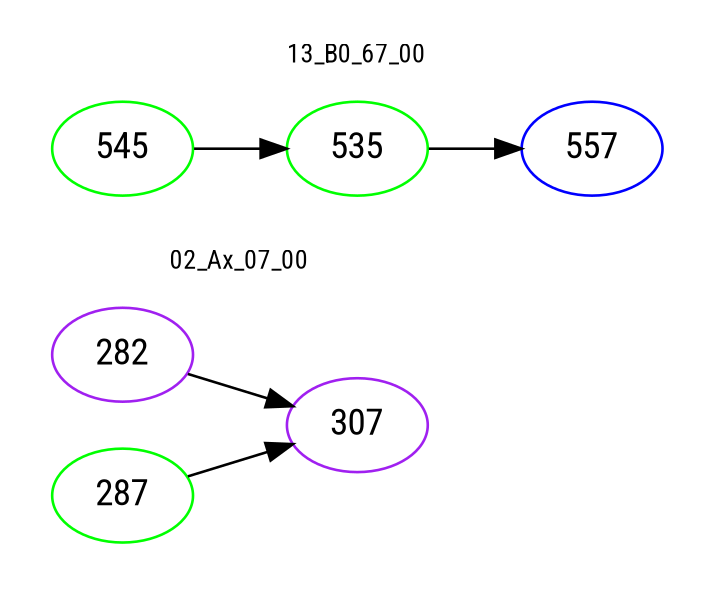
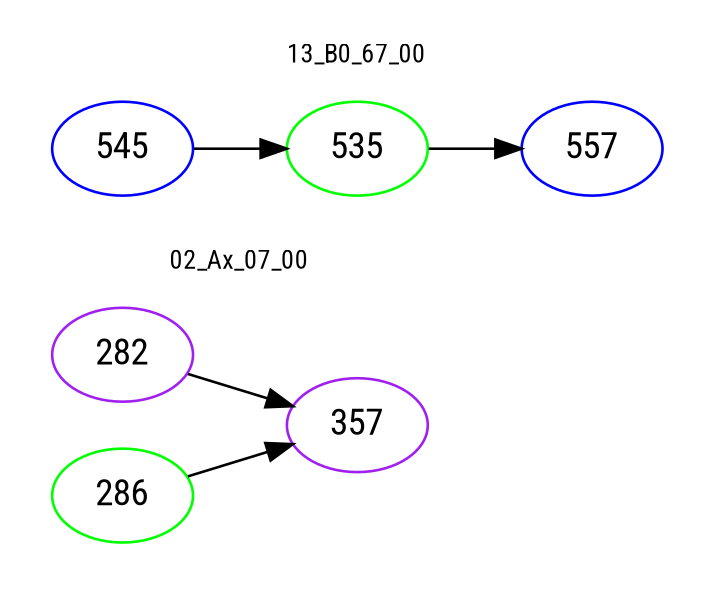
(123, 149) -> (123, 149)
(357, 425) -> (357, 425)
(123, 496) -> (123, 496)
